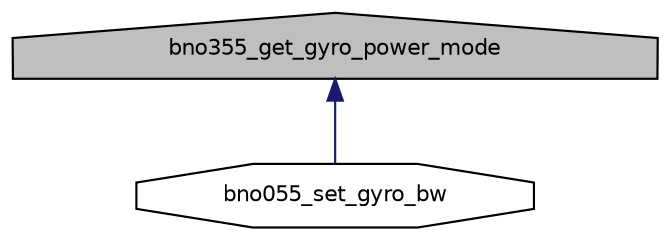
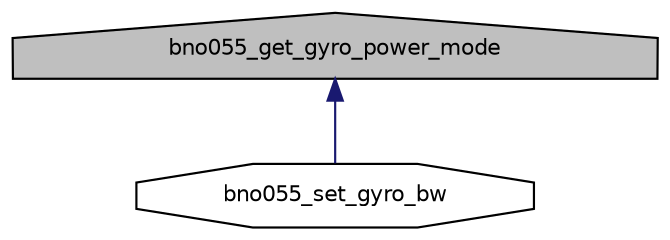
(335, 49) -> (335, 49)
